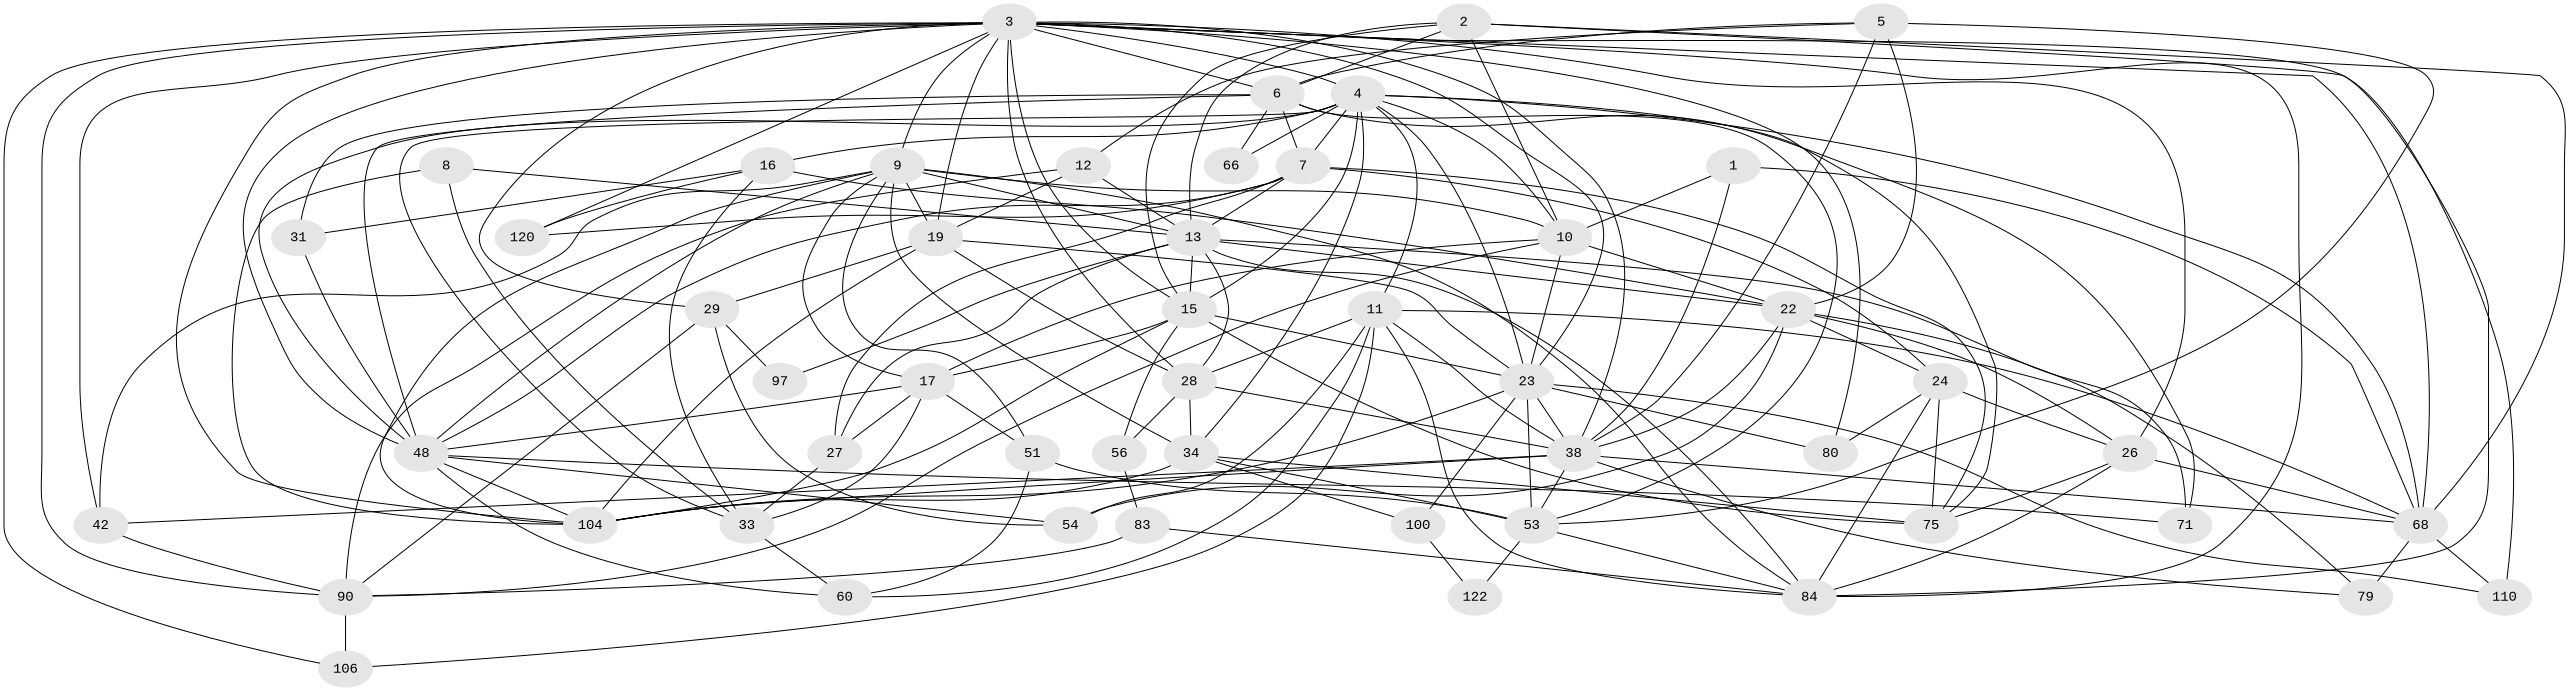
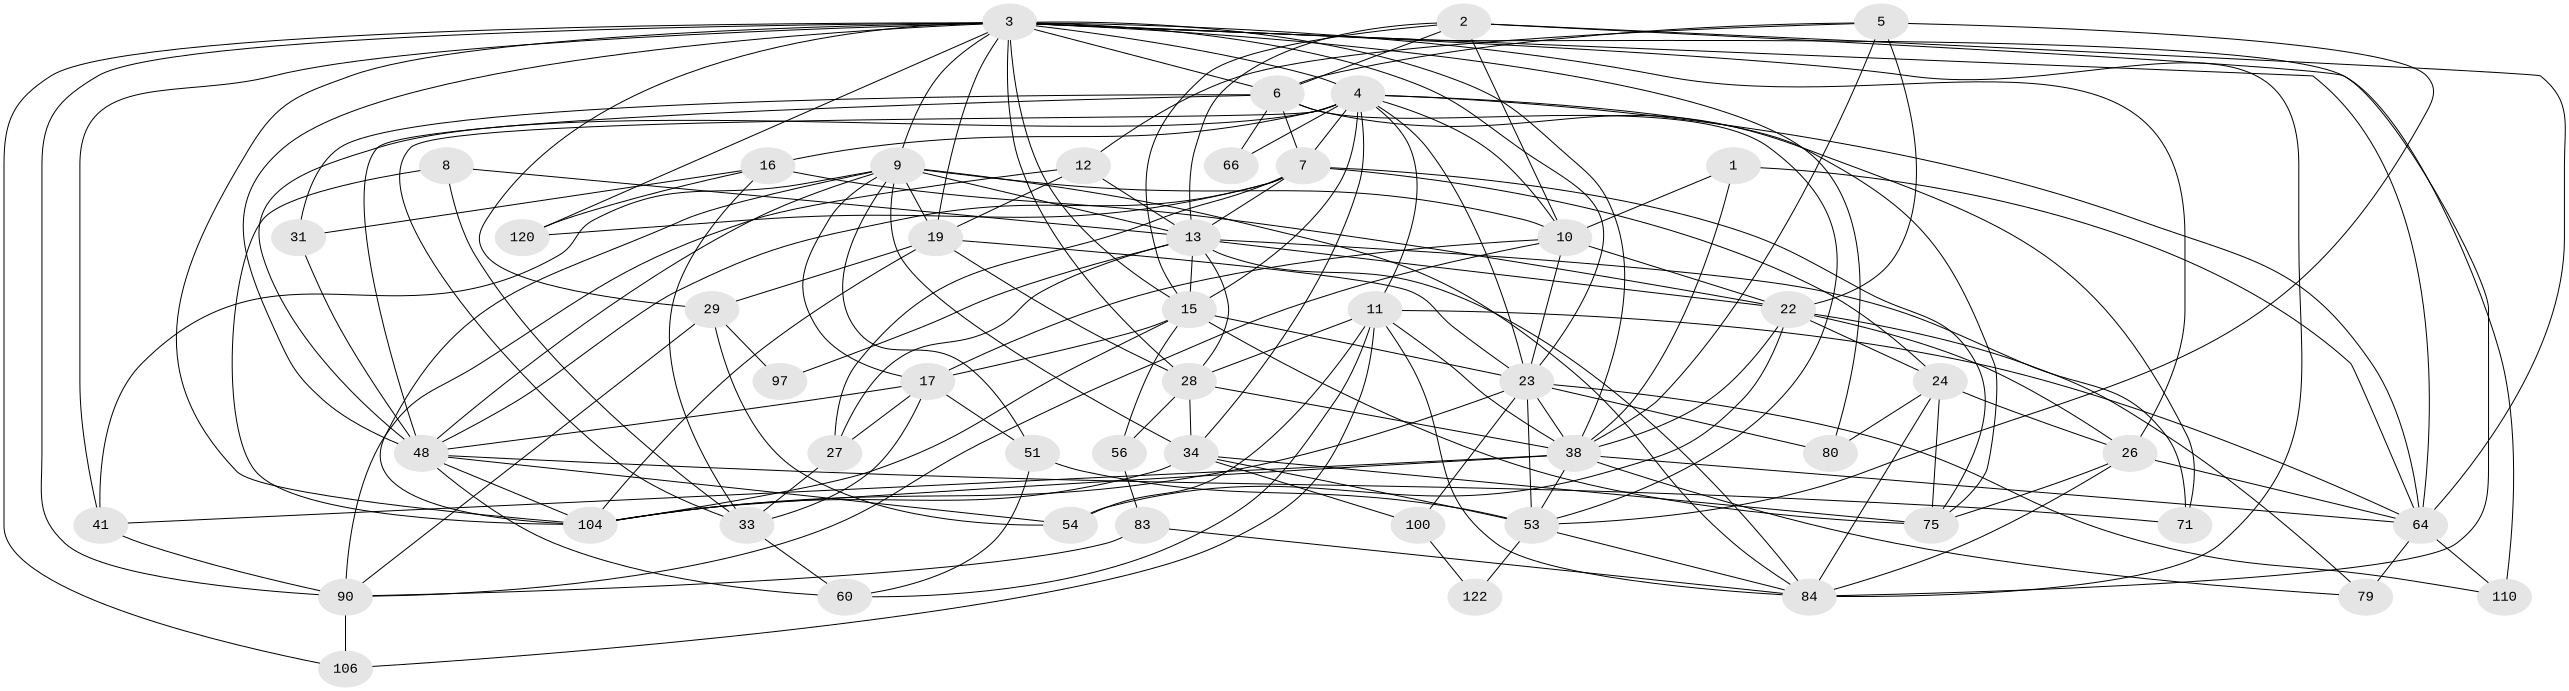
(101, 525) -> (101, 525)
(2421, 525) -> (2421, 525)
